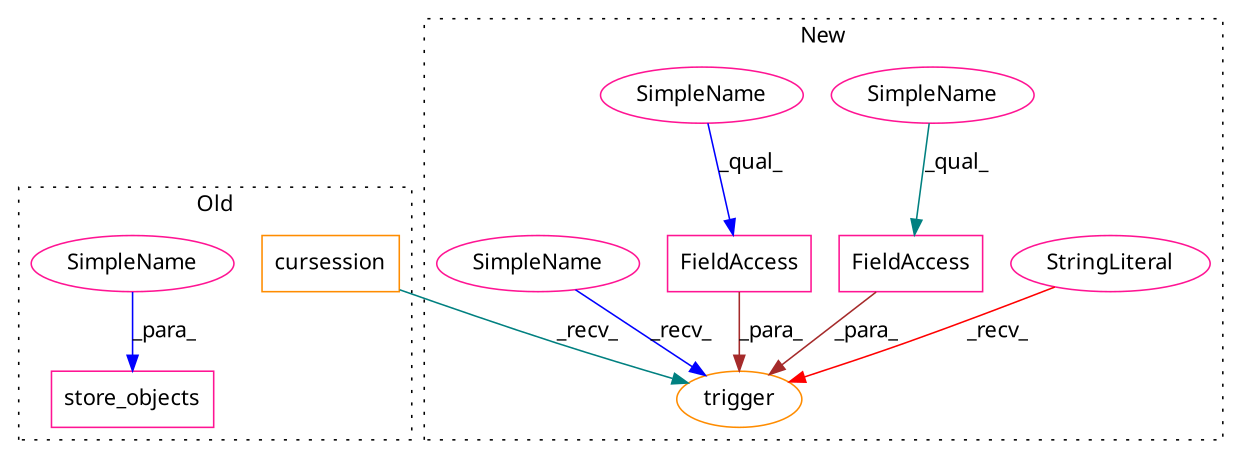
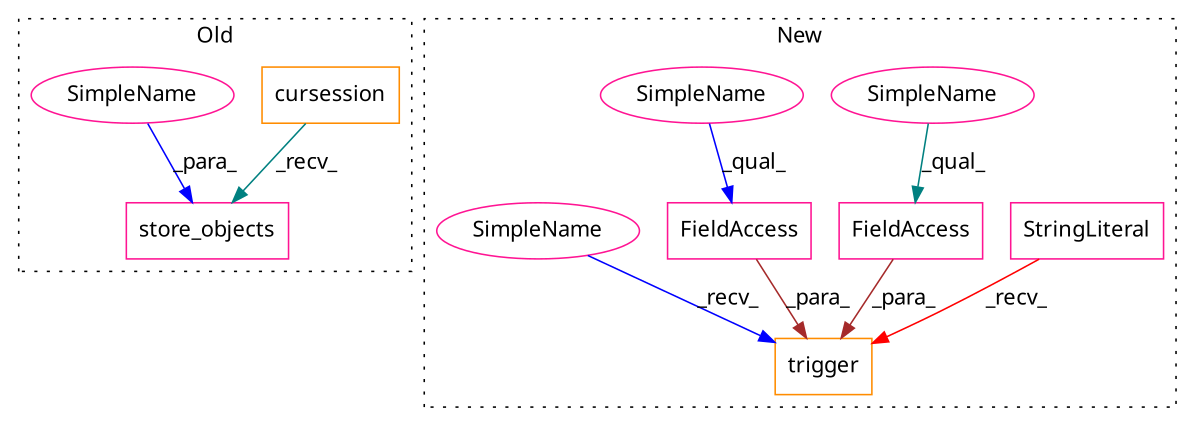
(1111, 264) -> (1087, 231)
(536, 336) -> (274, 157)
(739, 399) -> (824, 367)
